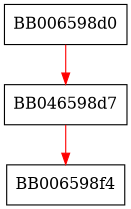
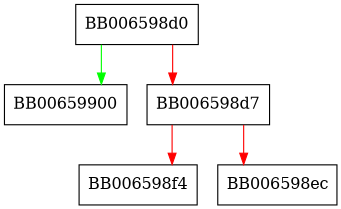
none -> (66, 105)
(66, 105) -> (208, 105)
none -> (277, 185)
